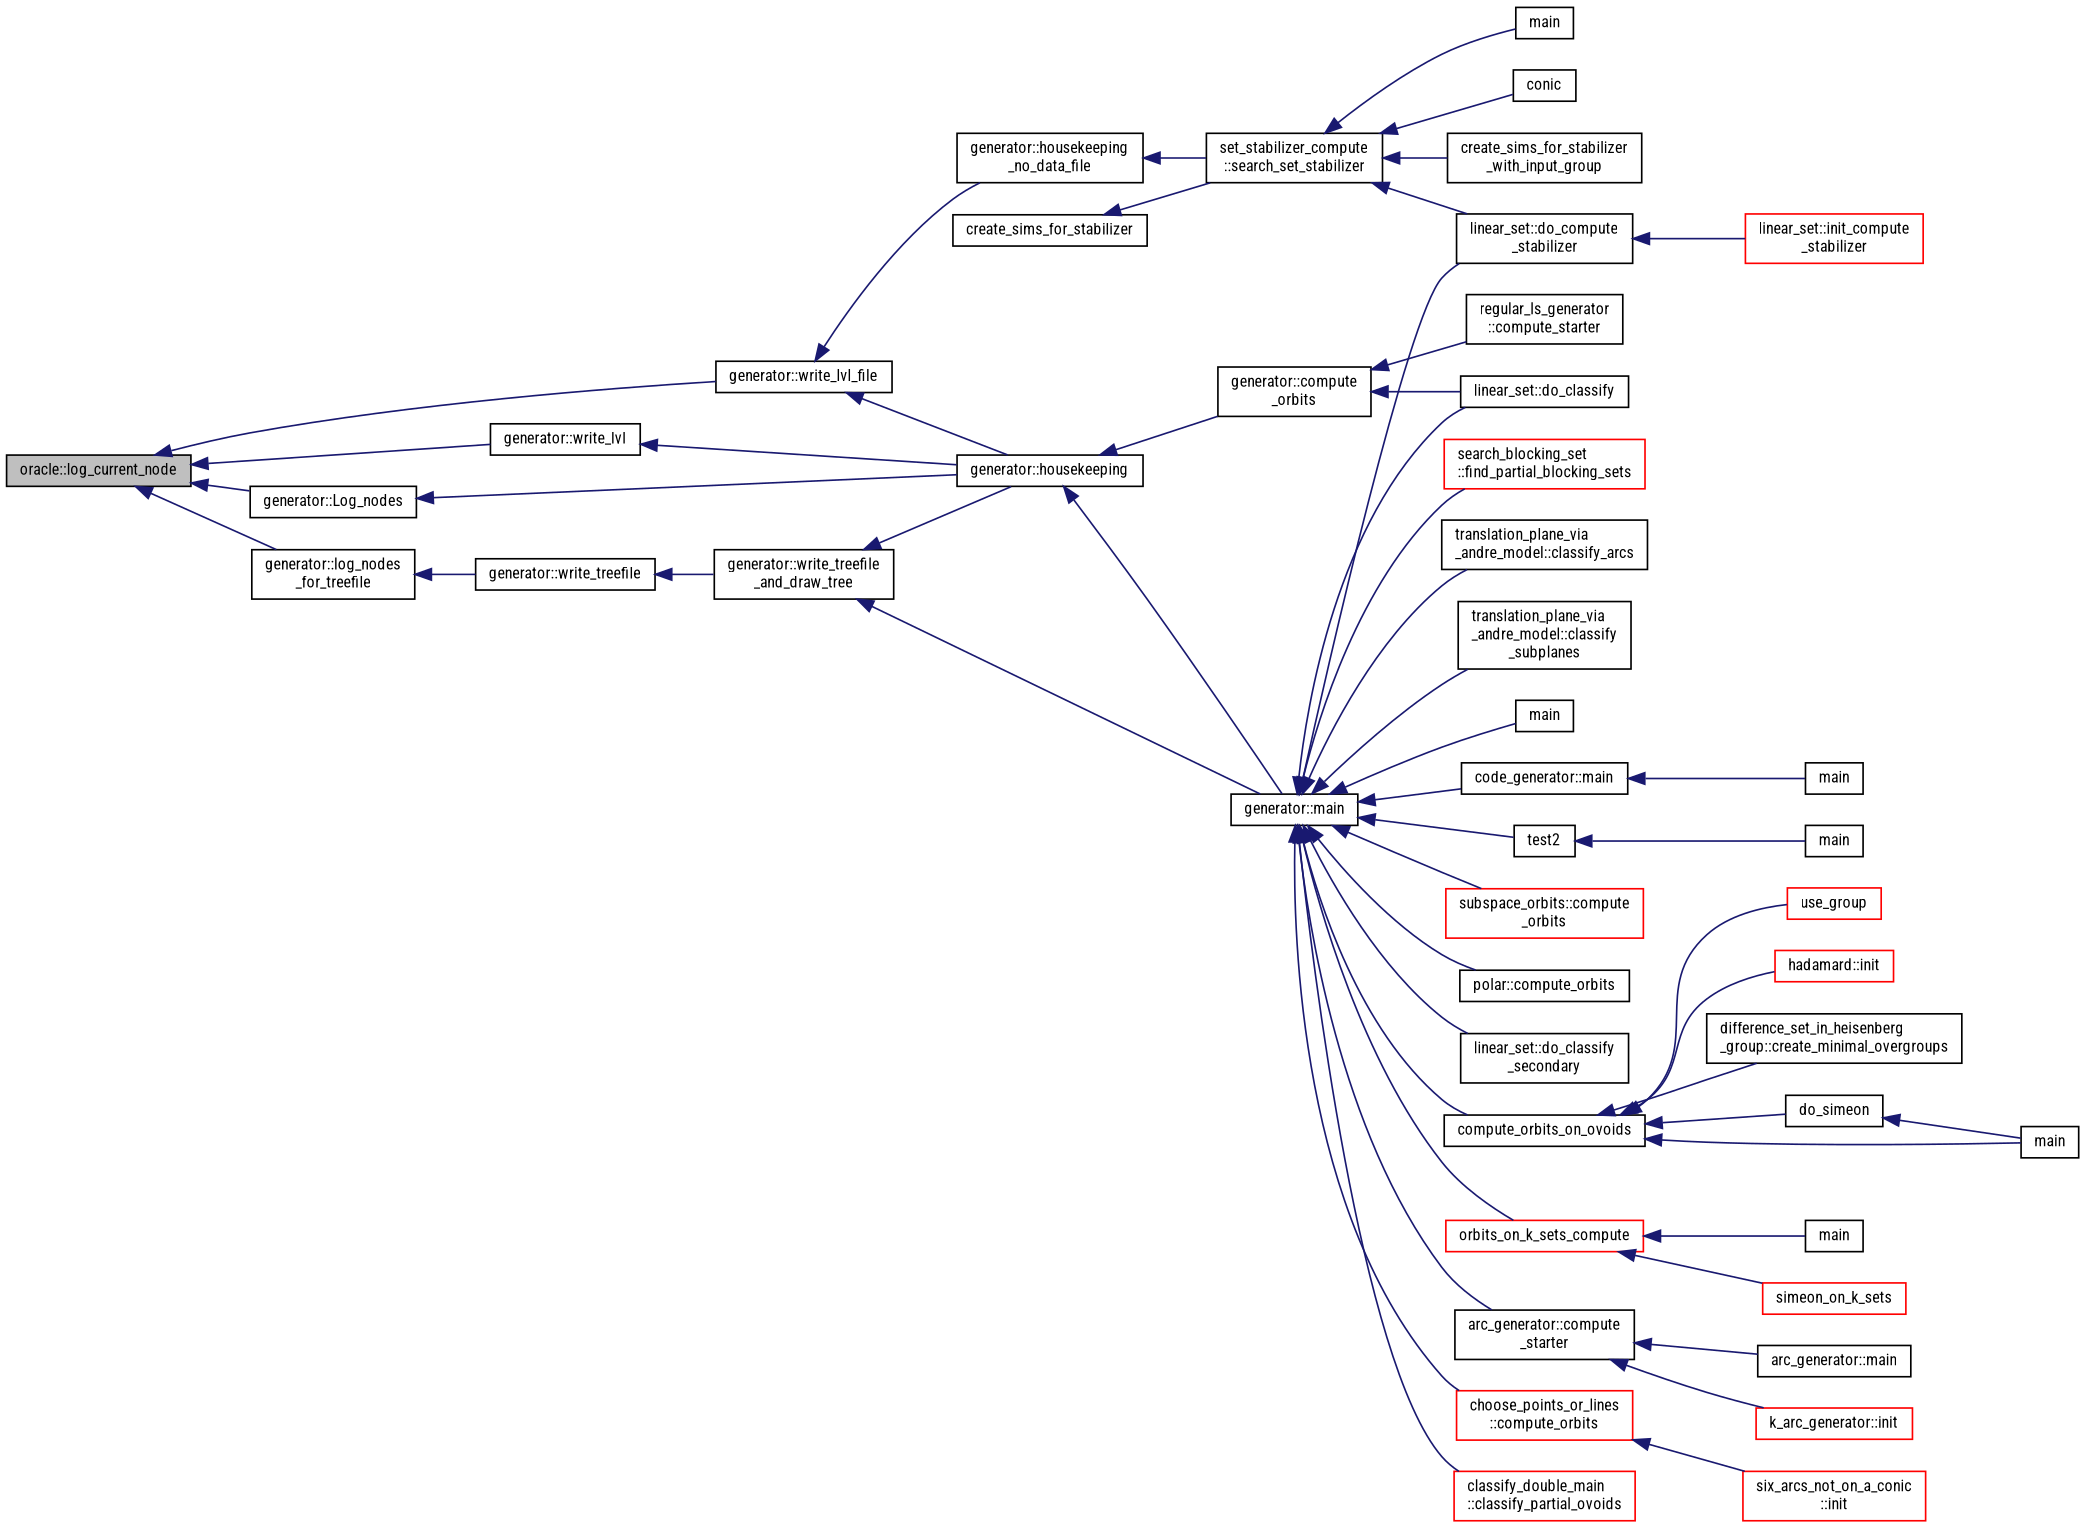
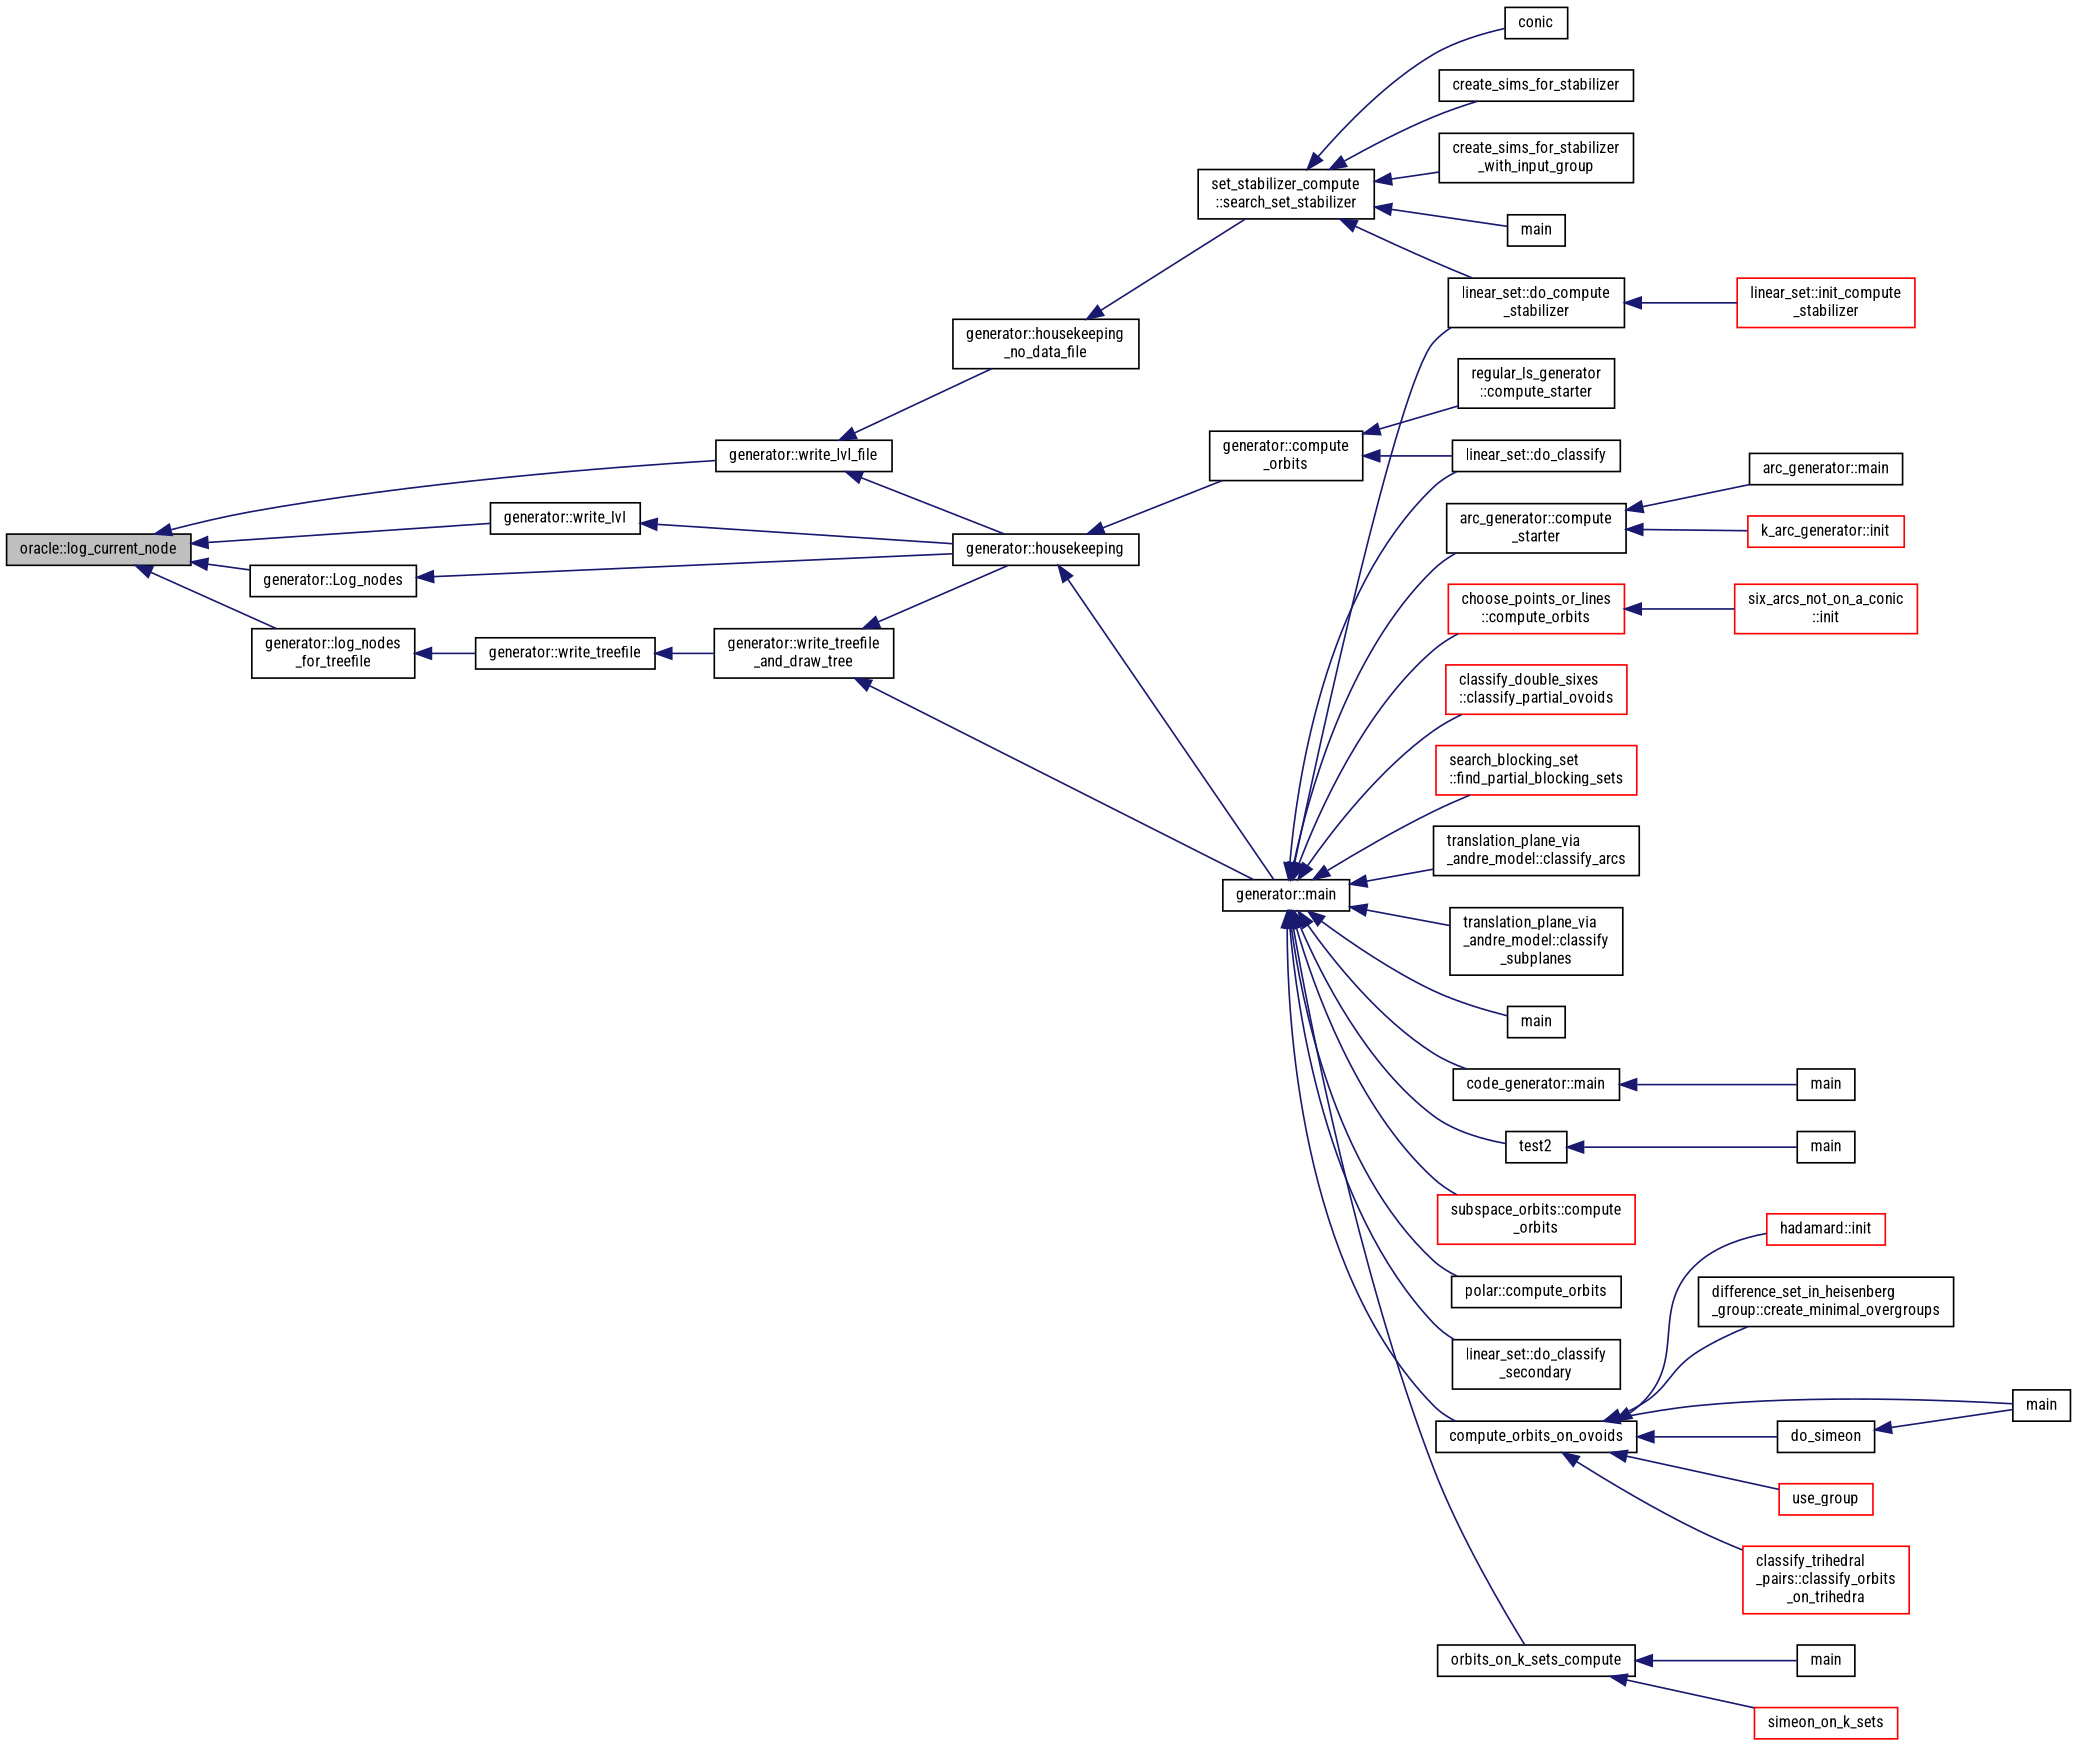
(1165, 196) -> (1409, 128)
(1545, 1236) -> (1536, 1661)
(1545, 1496) -> (1536, 690)
none -> (1826, 1580)
